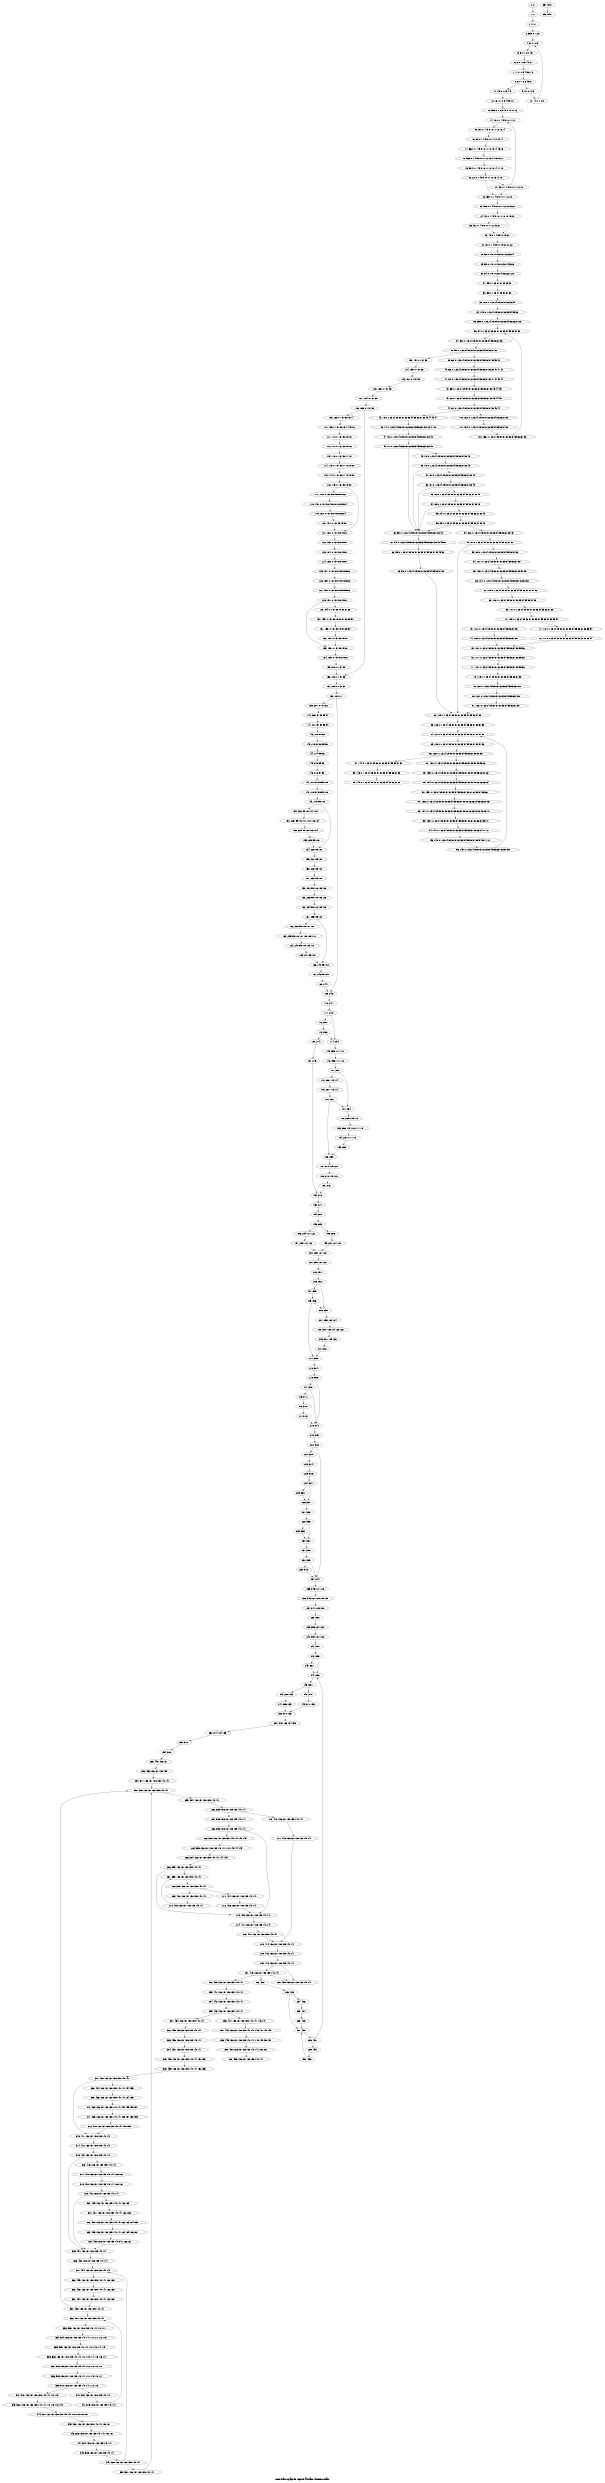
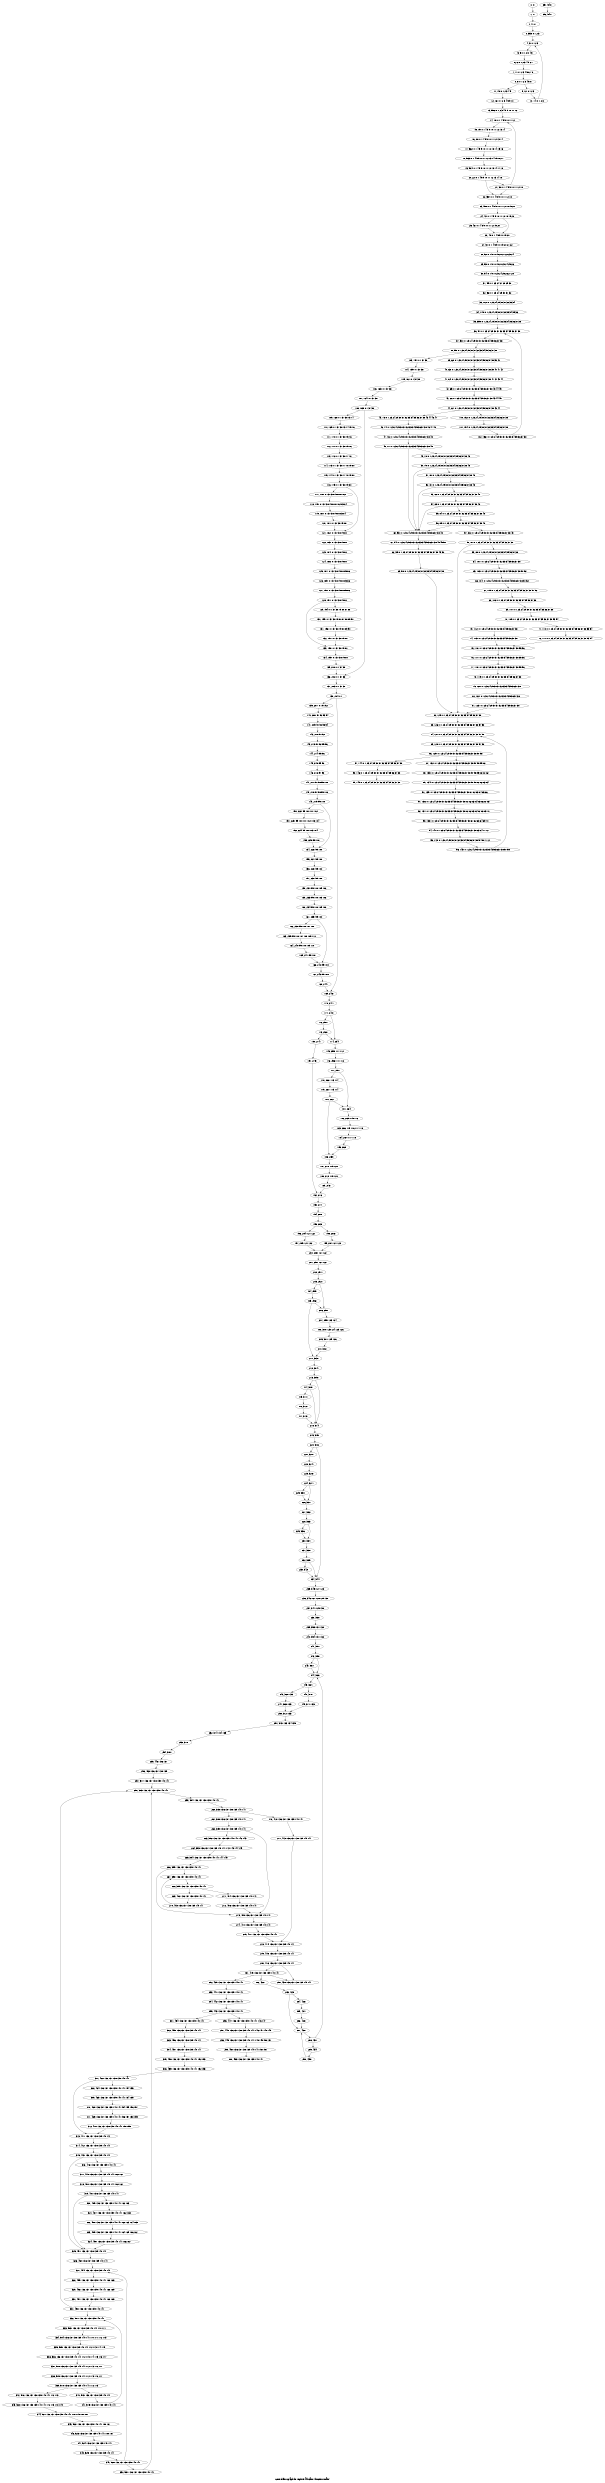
(318, 725) -> (318, 725)
(110, 2242) -> (110, 2242)
